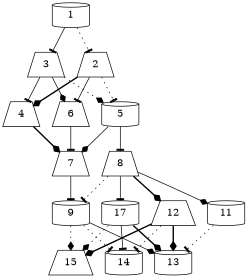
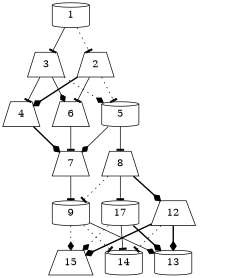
(226, 213) -> none
